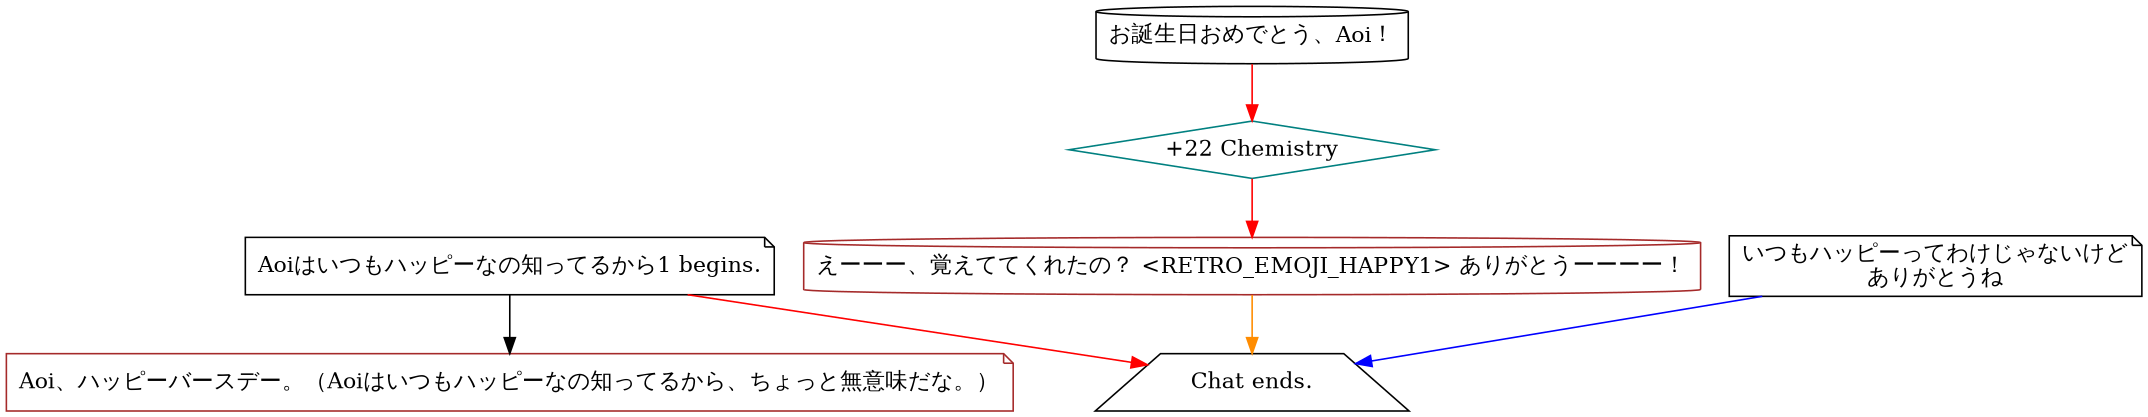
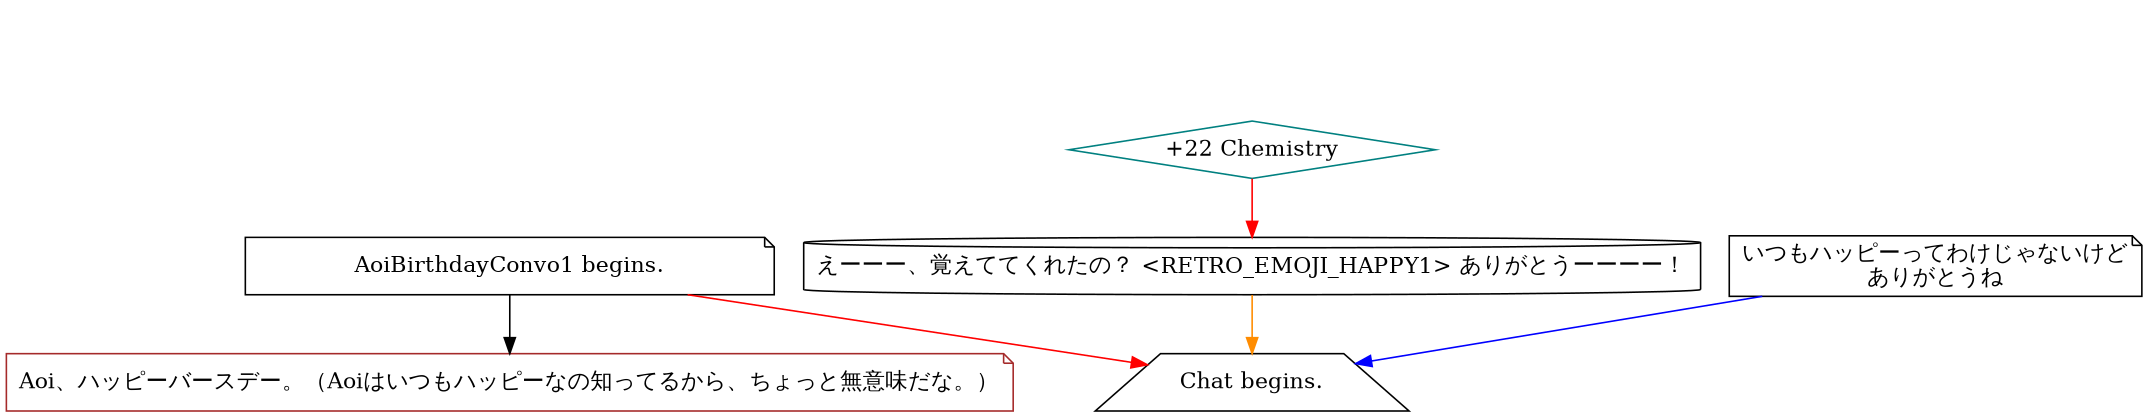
(1252, 35) -> none
(510, 266) -> (510, 266)
(1252, 266) -> (1252, 266)
(1252, 382) -> (1252, 382)
